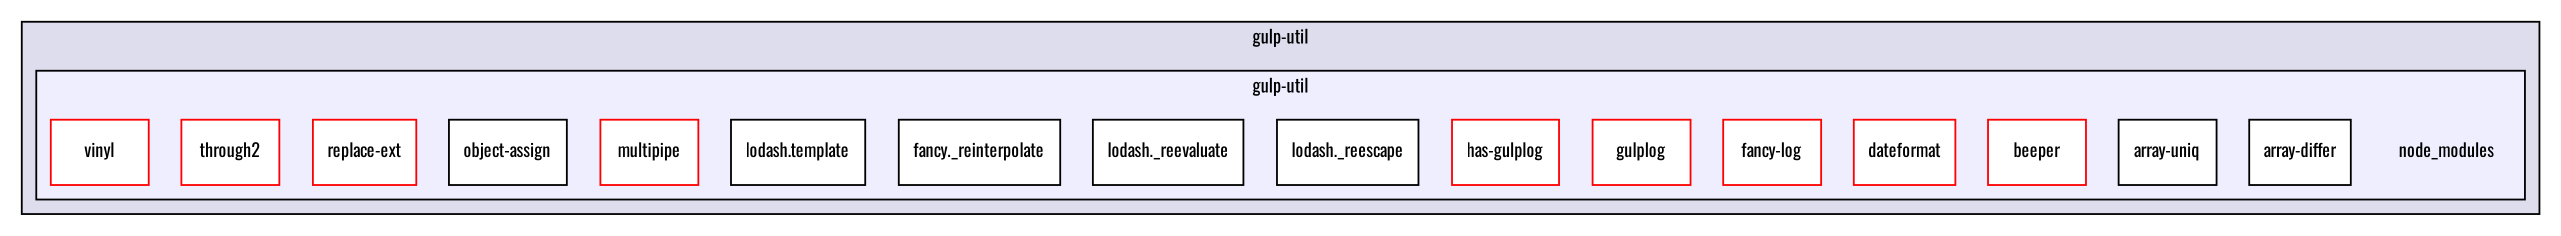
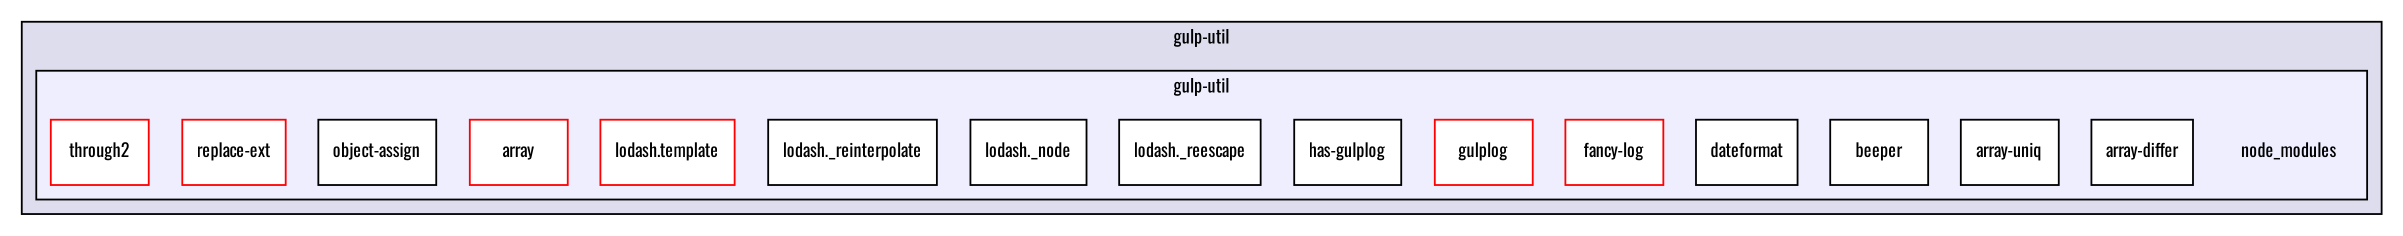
(100, 152) -> none
(649, 152) -> (519, 152)
(798, 152) -> (668, 152)
(980, 152) -> (853, 152)
(1168, 152) -> (1028, 152)
(1506, 152) -> (1348, 152)
(1905, 152) -> (1747, 152)
(2037, 152) -> (1879, 152)
